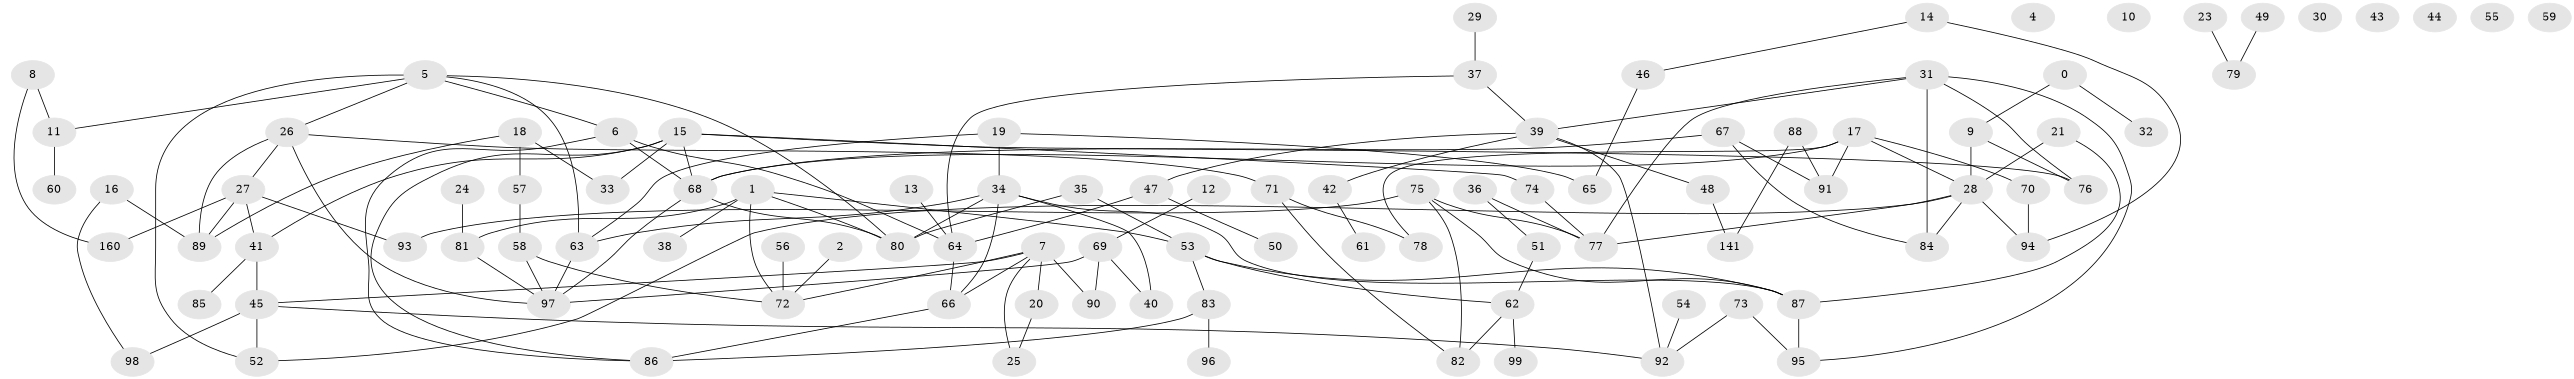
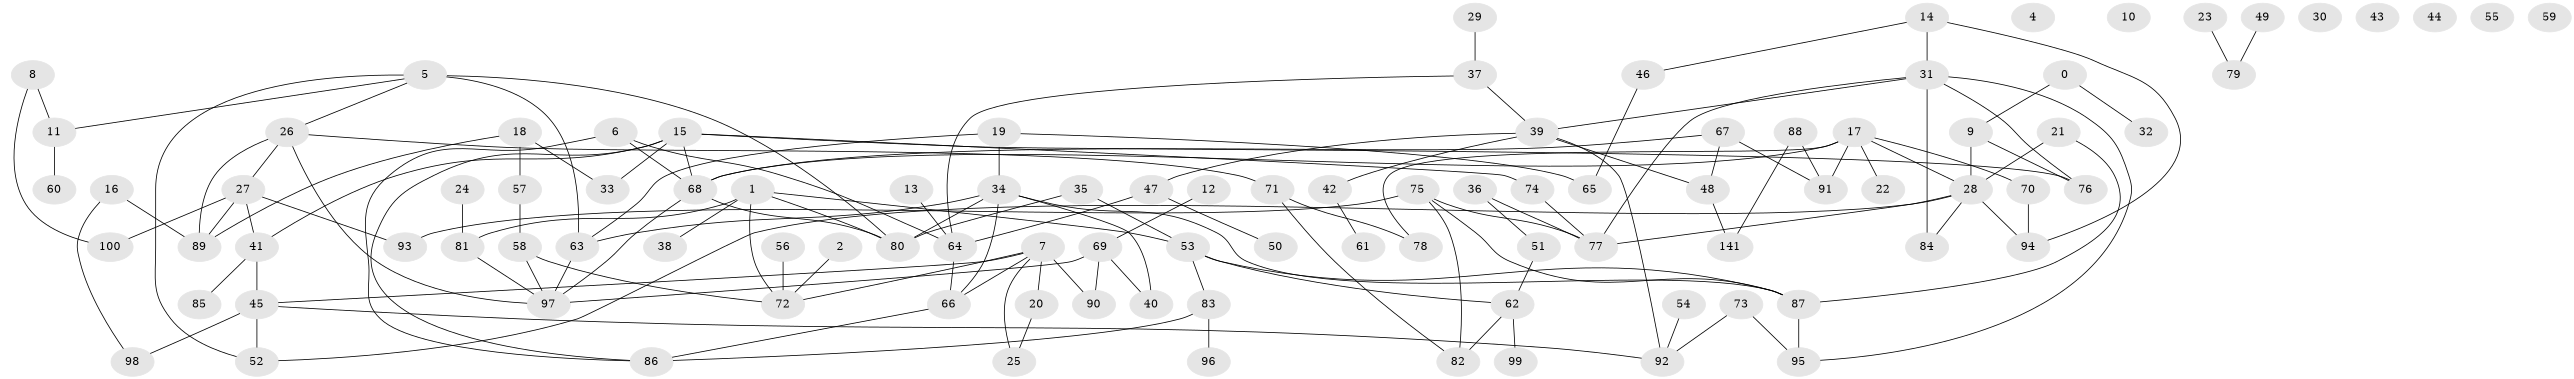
none -> (1927, 46)
(517, 101) -> none
none -> (1883, 190)
(1801, 206) -> (1714, 166)
(110, 247) -> (110, 247)
